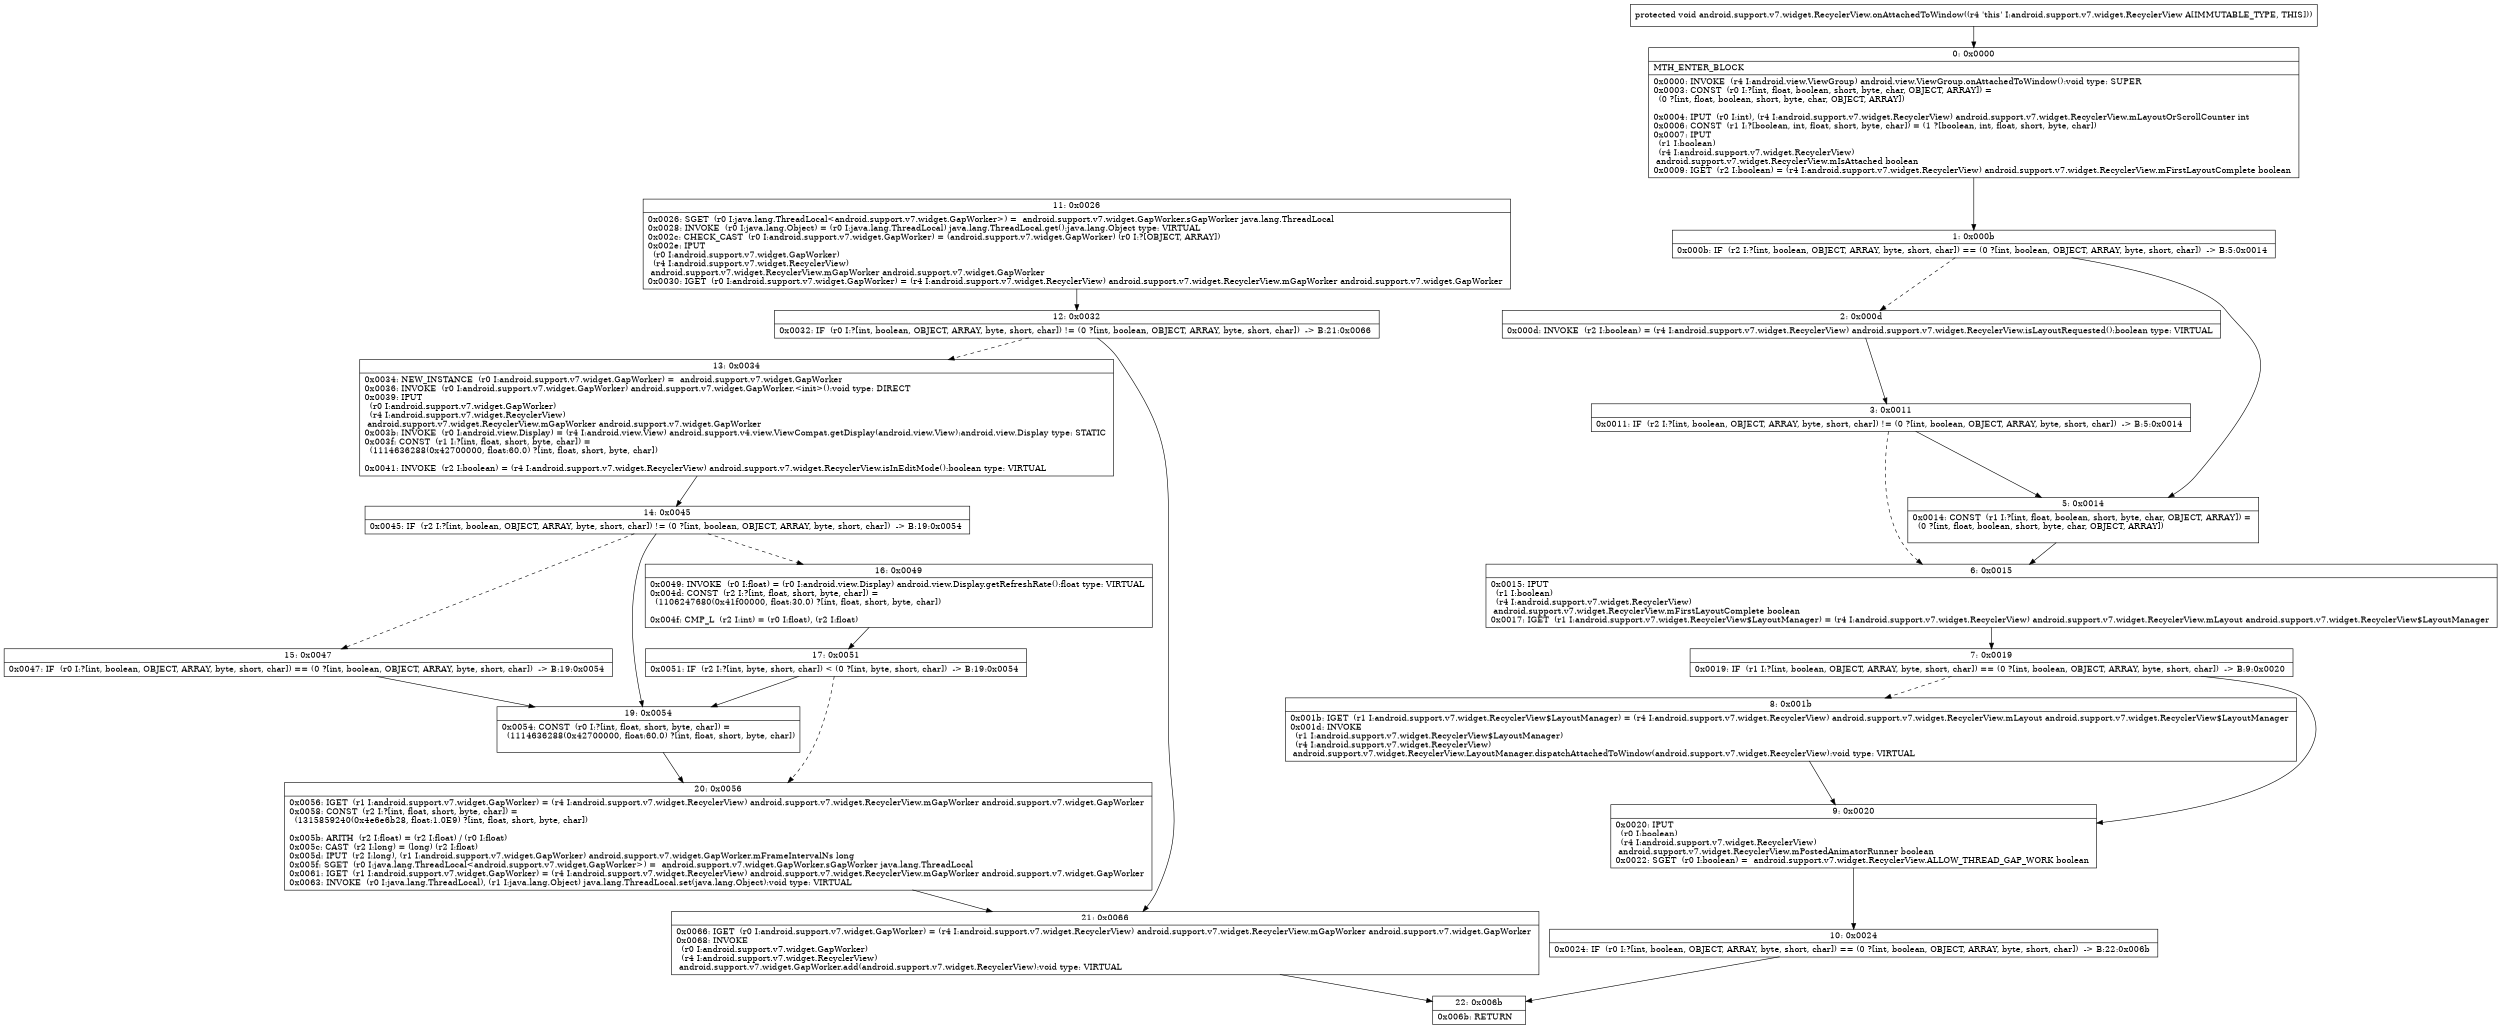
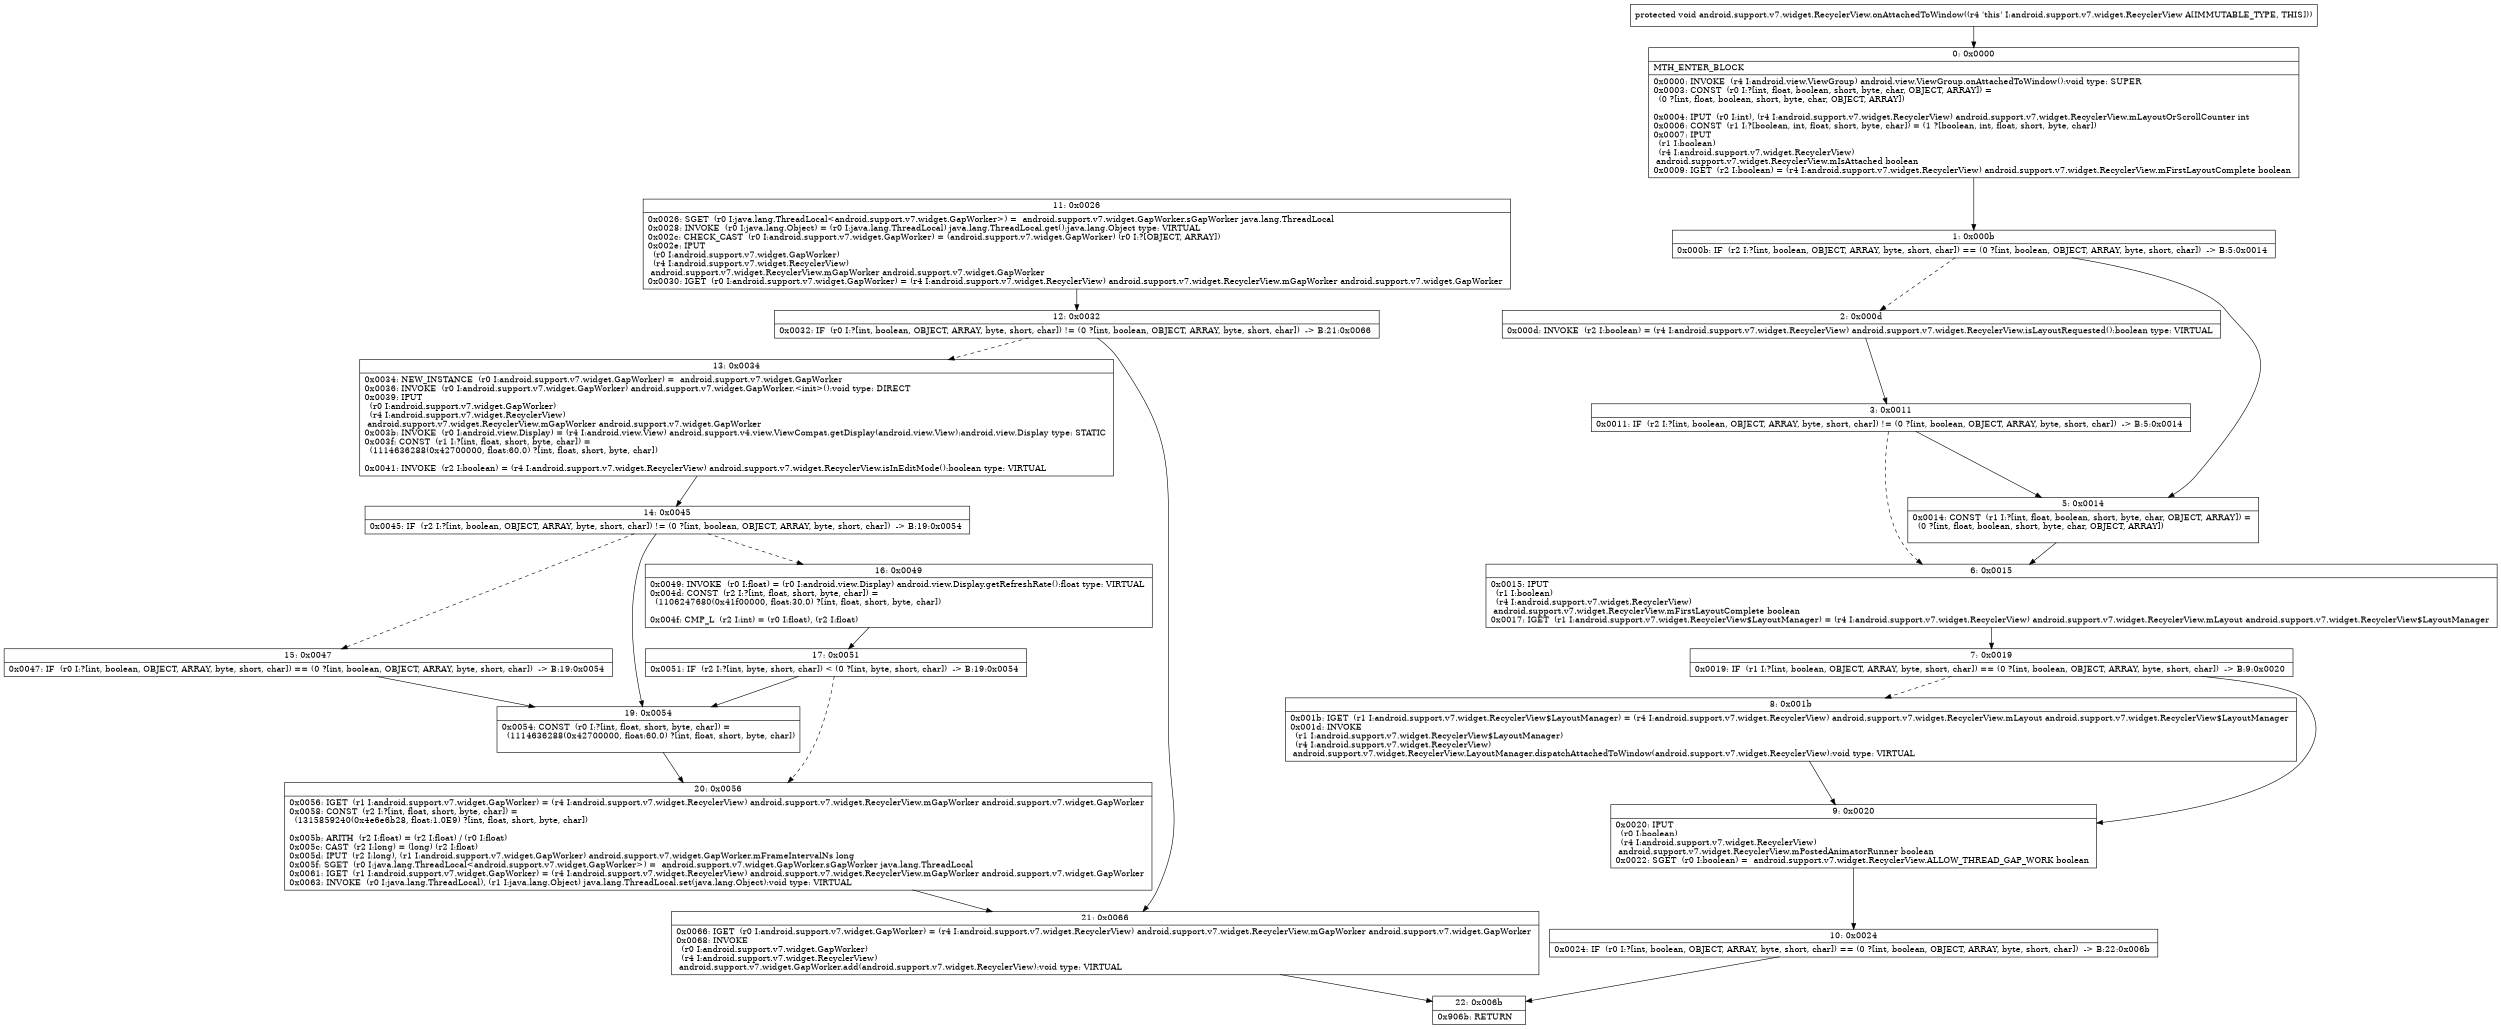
(1479, 1017) -> (1479, 1017)
